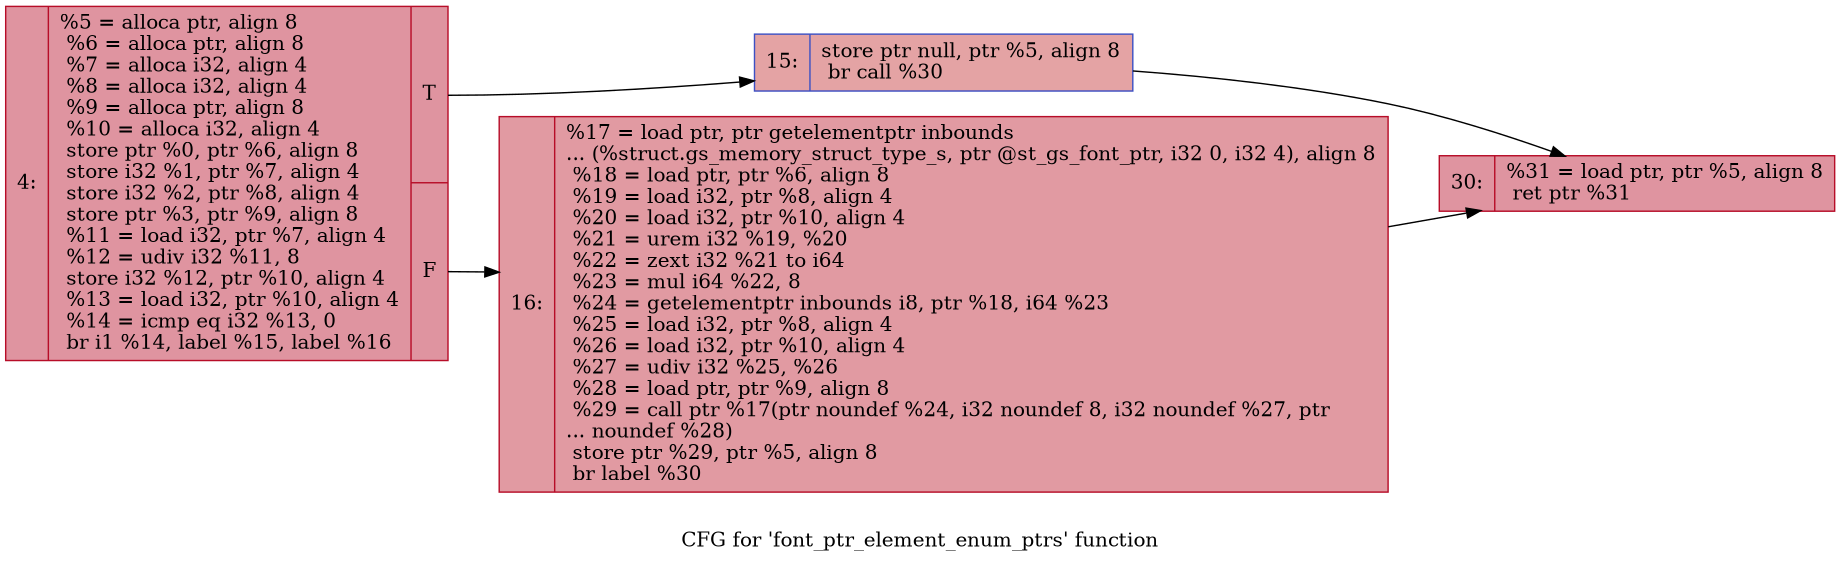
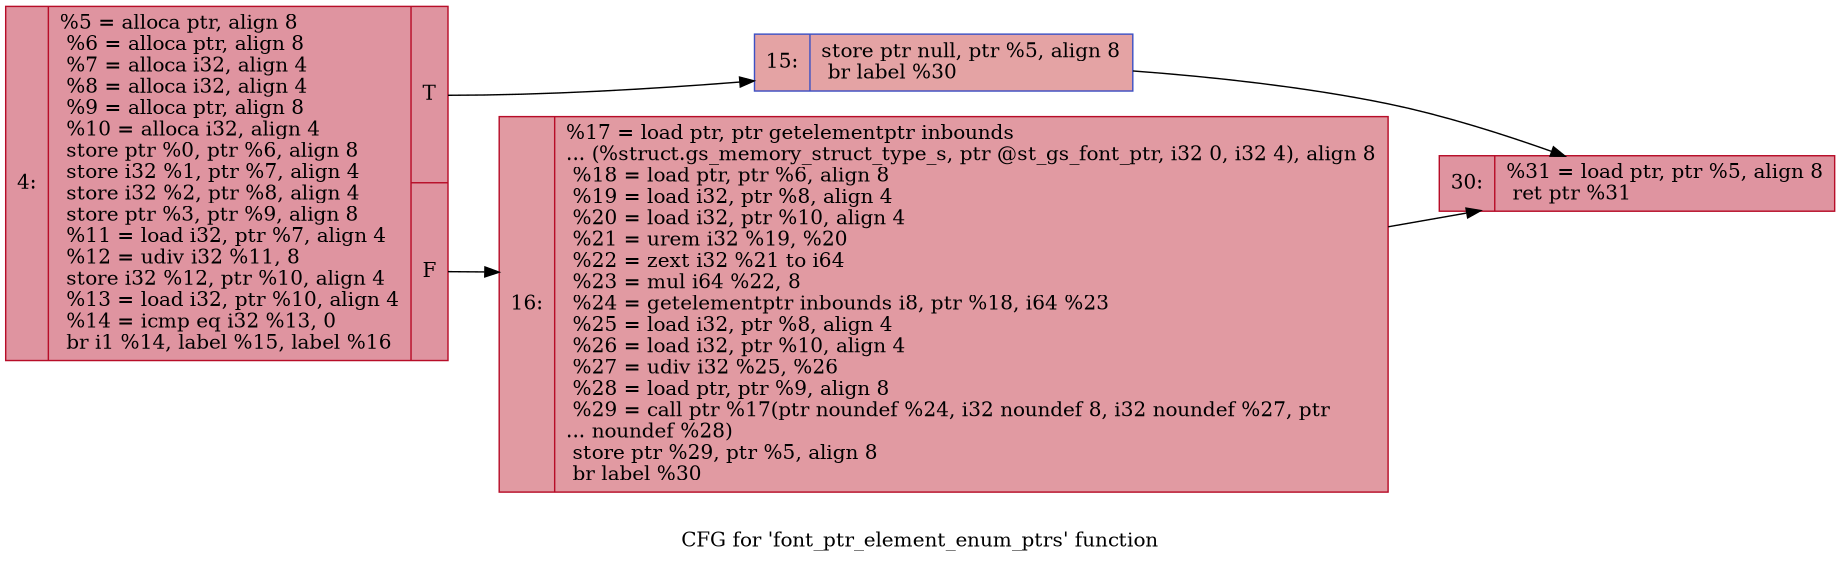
(882, 73) -> (890, 73)
